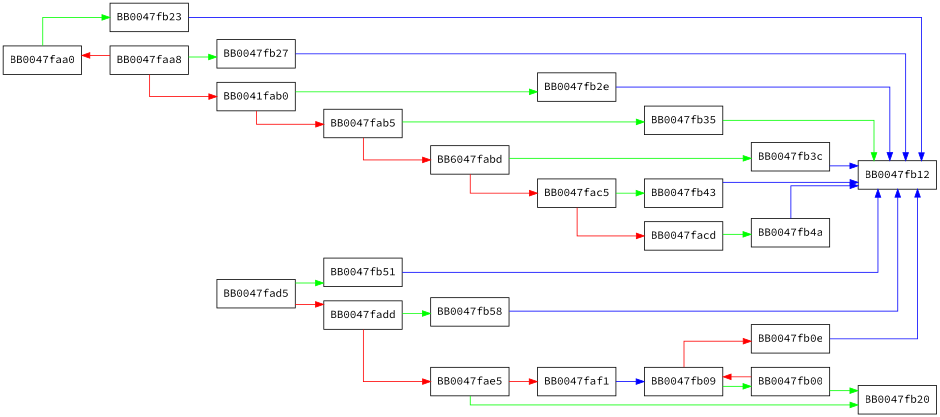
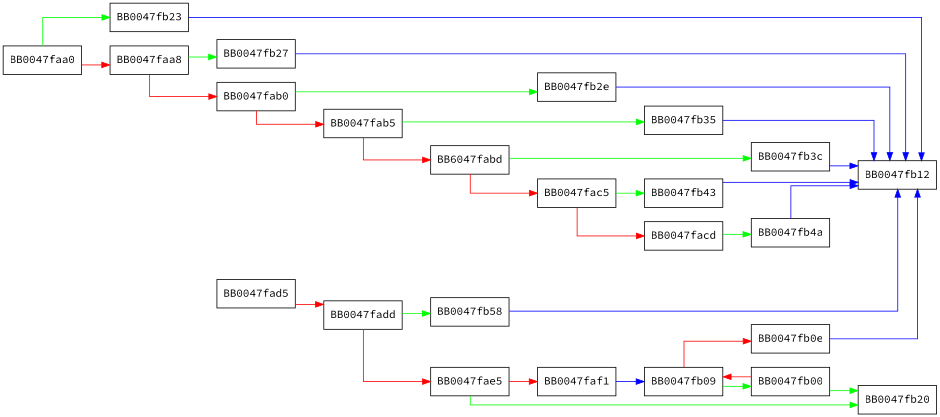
(100, 55) -> (92, 65)
(256, 97) -> (256, 97)
(815, 120) -> (815, 120)
(363, 272) -> none
